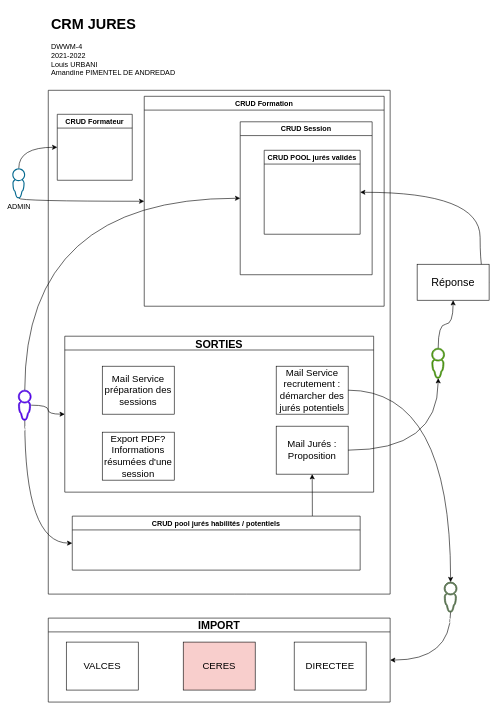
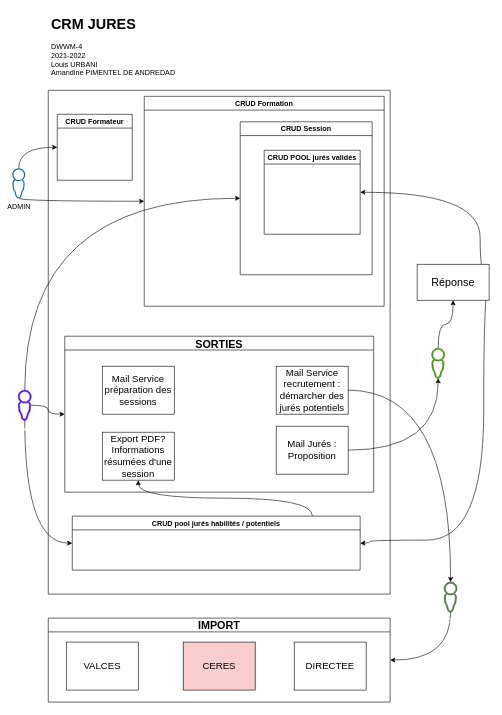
none -> (476, 490)
(312, 511) -> (289, 502)
